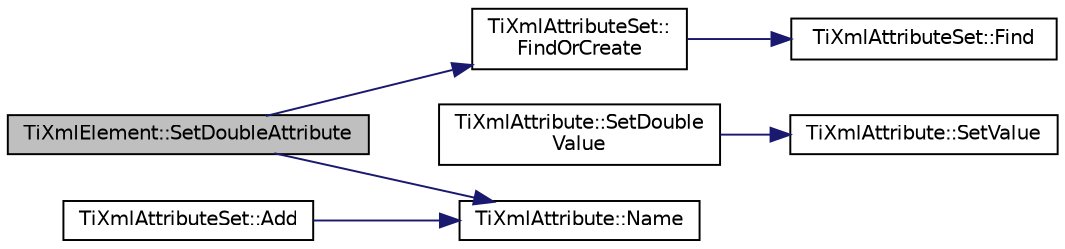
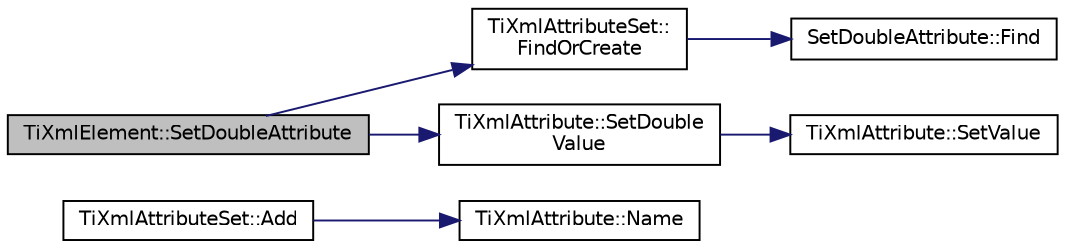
(924, 39) -> (924, 39)
(374, 175) -> (394, 135)
